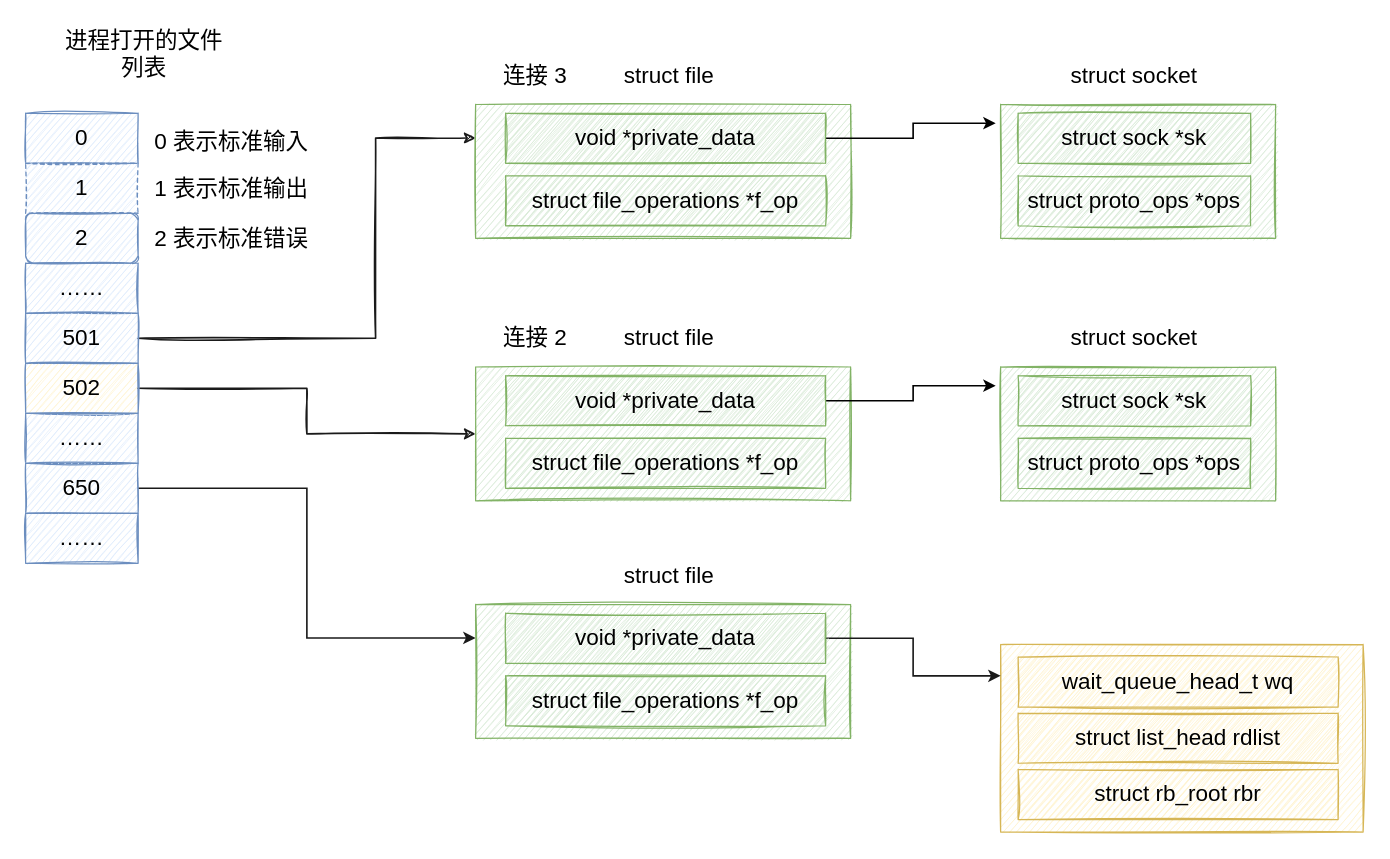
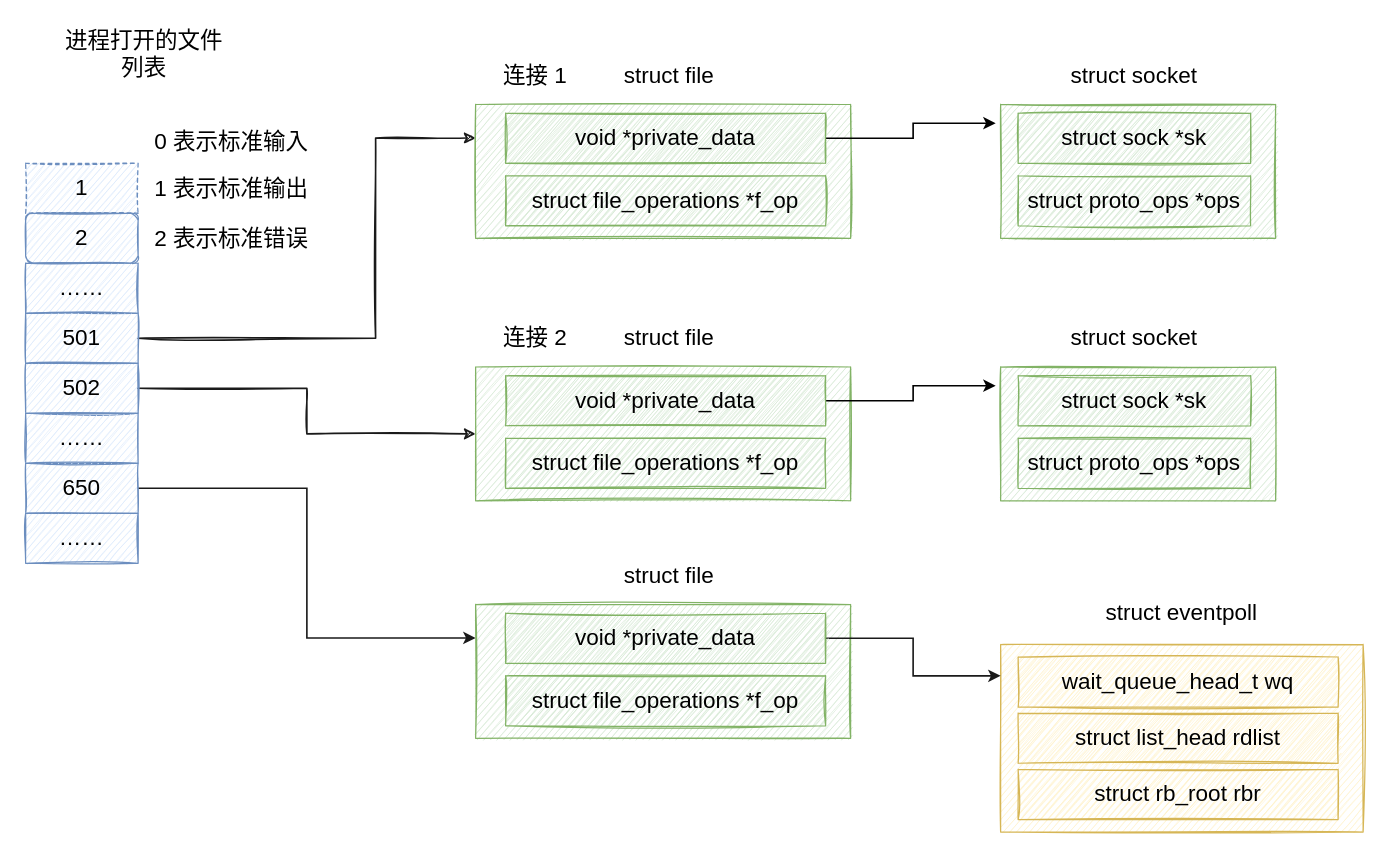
(536, 76) -> (536, 76)
(82, 138) -> none
(82, 388) -> (82, 388)
none -> (1182, 613)
